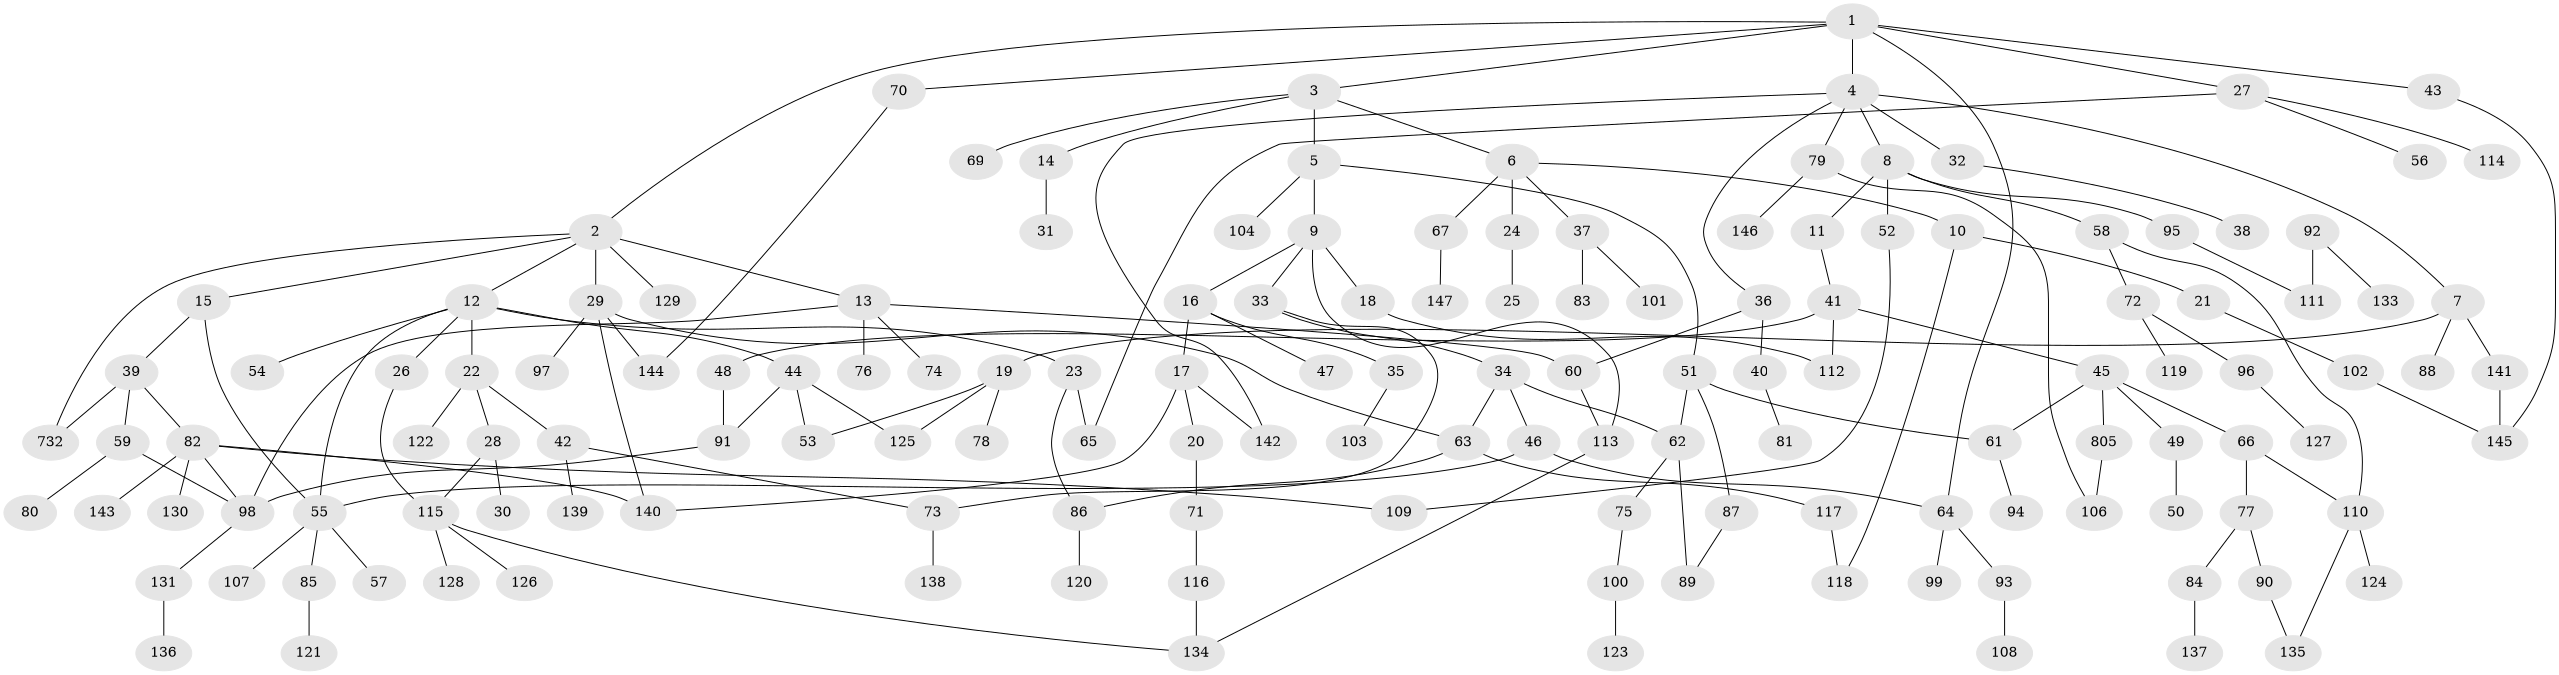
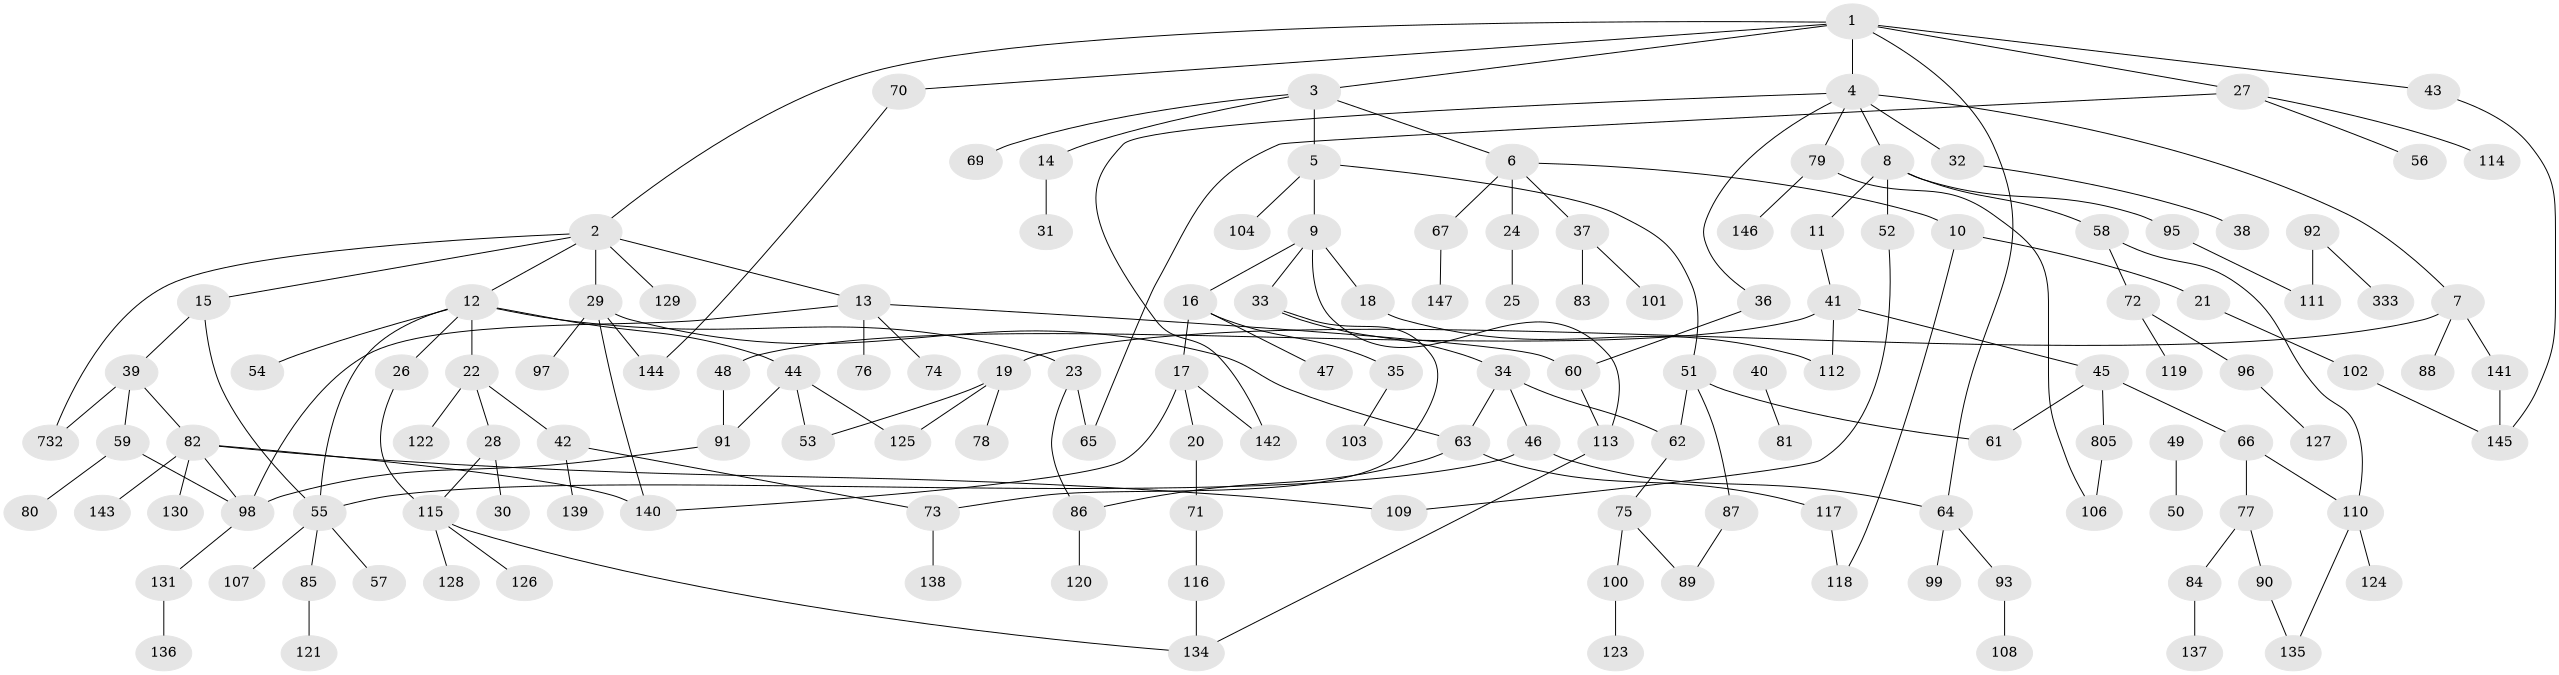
(2386, 302) -> (2386, 302)
(1762, 332) -> none
(2139, 408) -> none
(1683, 513) -> (1656, 548)
(2016, 513) -> none
